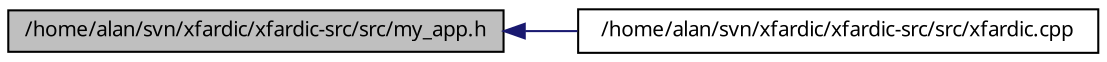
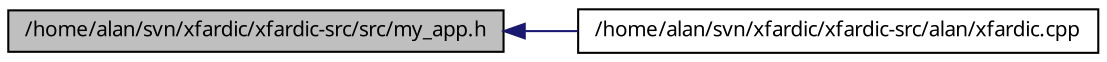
(838, 31) -> (838, 31)
